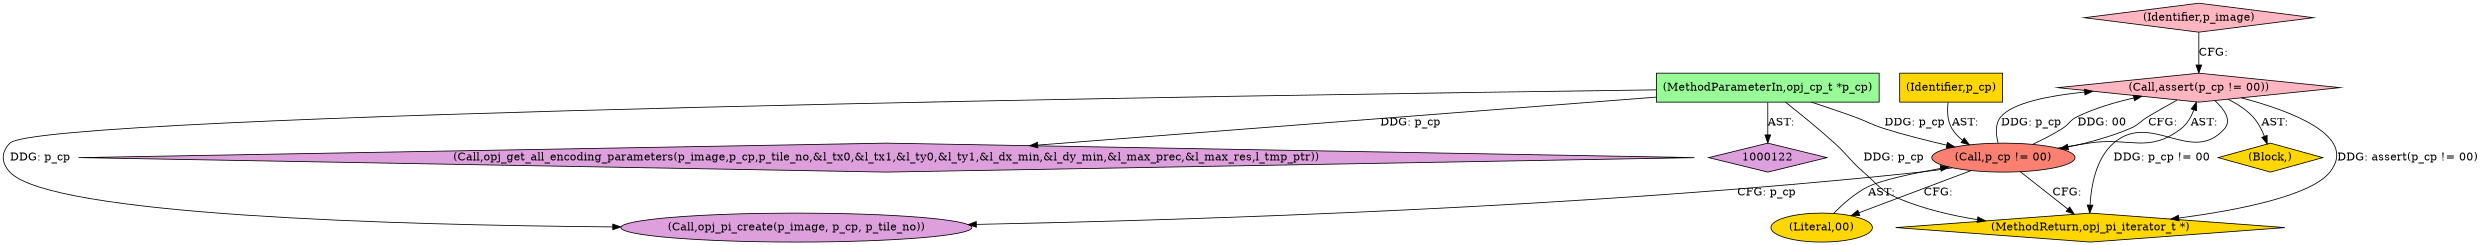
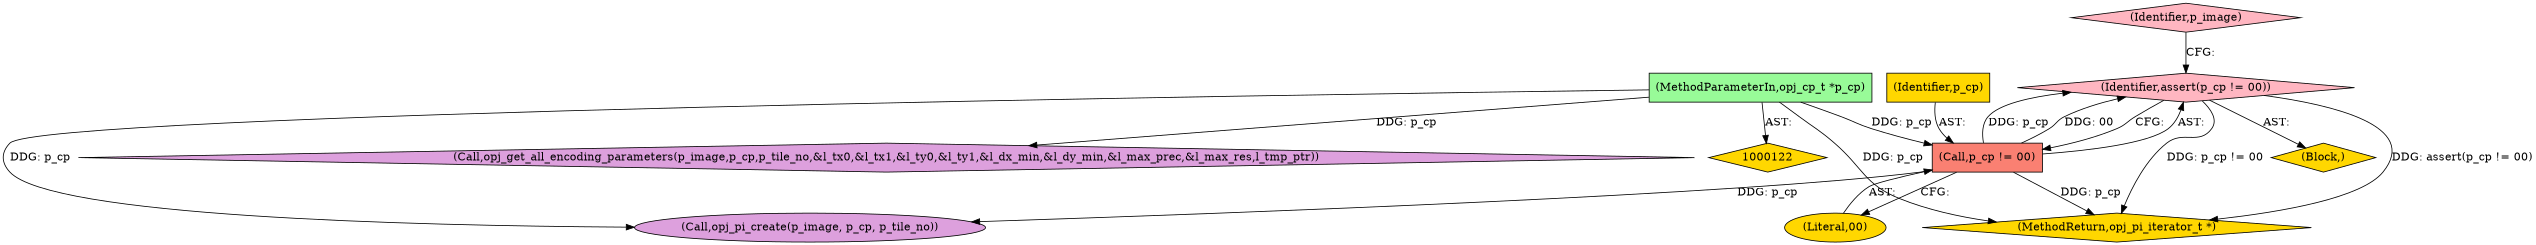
(2199, 88) -> (2186, 88)
(1768, 158) -> (1768, 158)
(2003, 158) -> (1987, 158)
(1767, 193) -> (1768, 193)
(2069, 193) -> (2091, 193)
